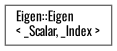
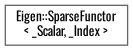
(58, 25) -> (66, 25)
